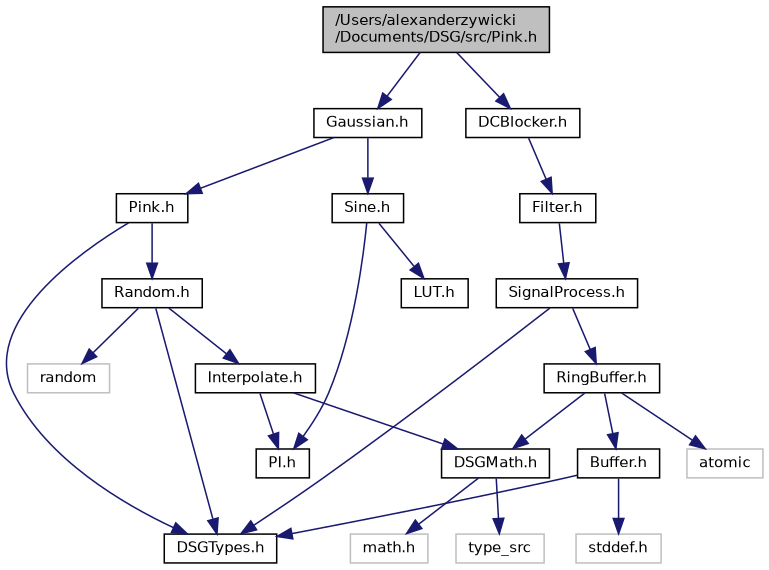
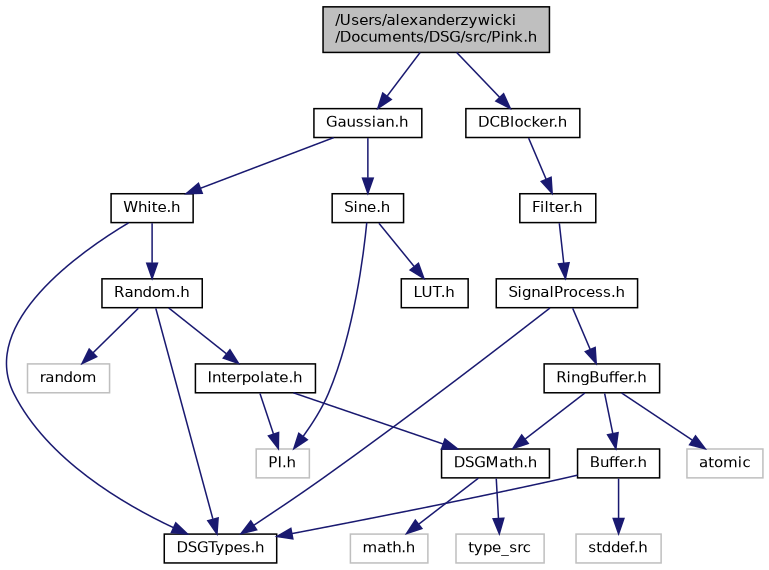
(152, 208) -> (152, 208)
(283, 463) -> (283, 463)
